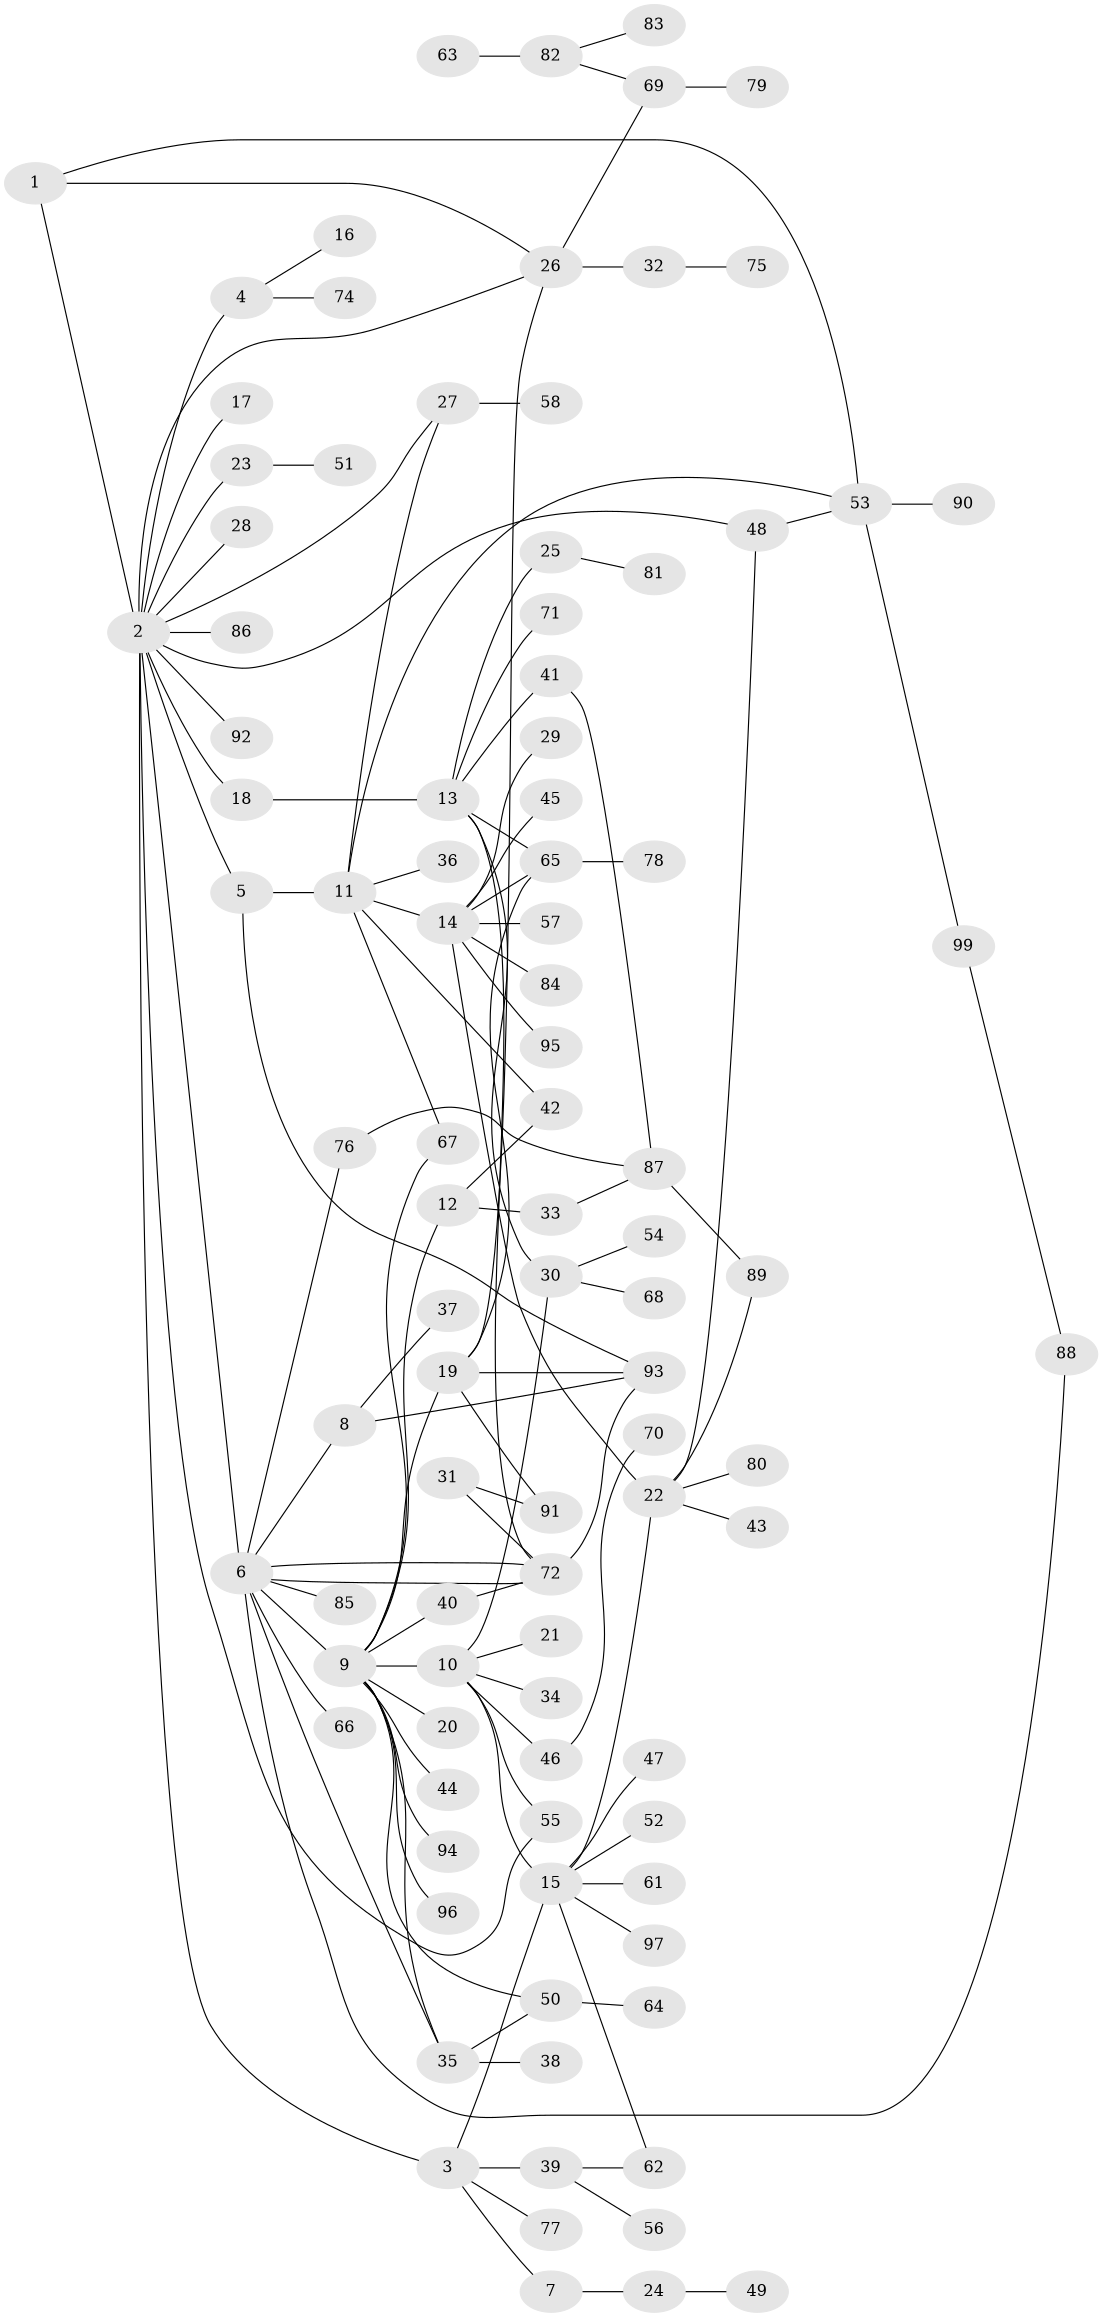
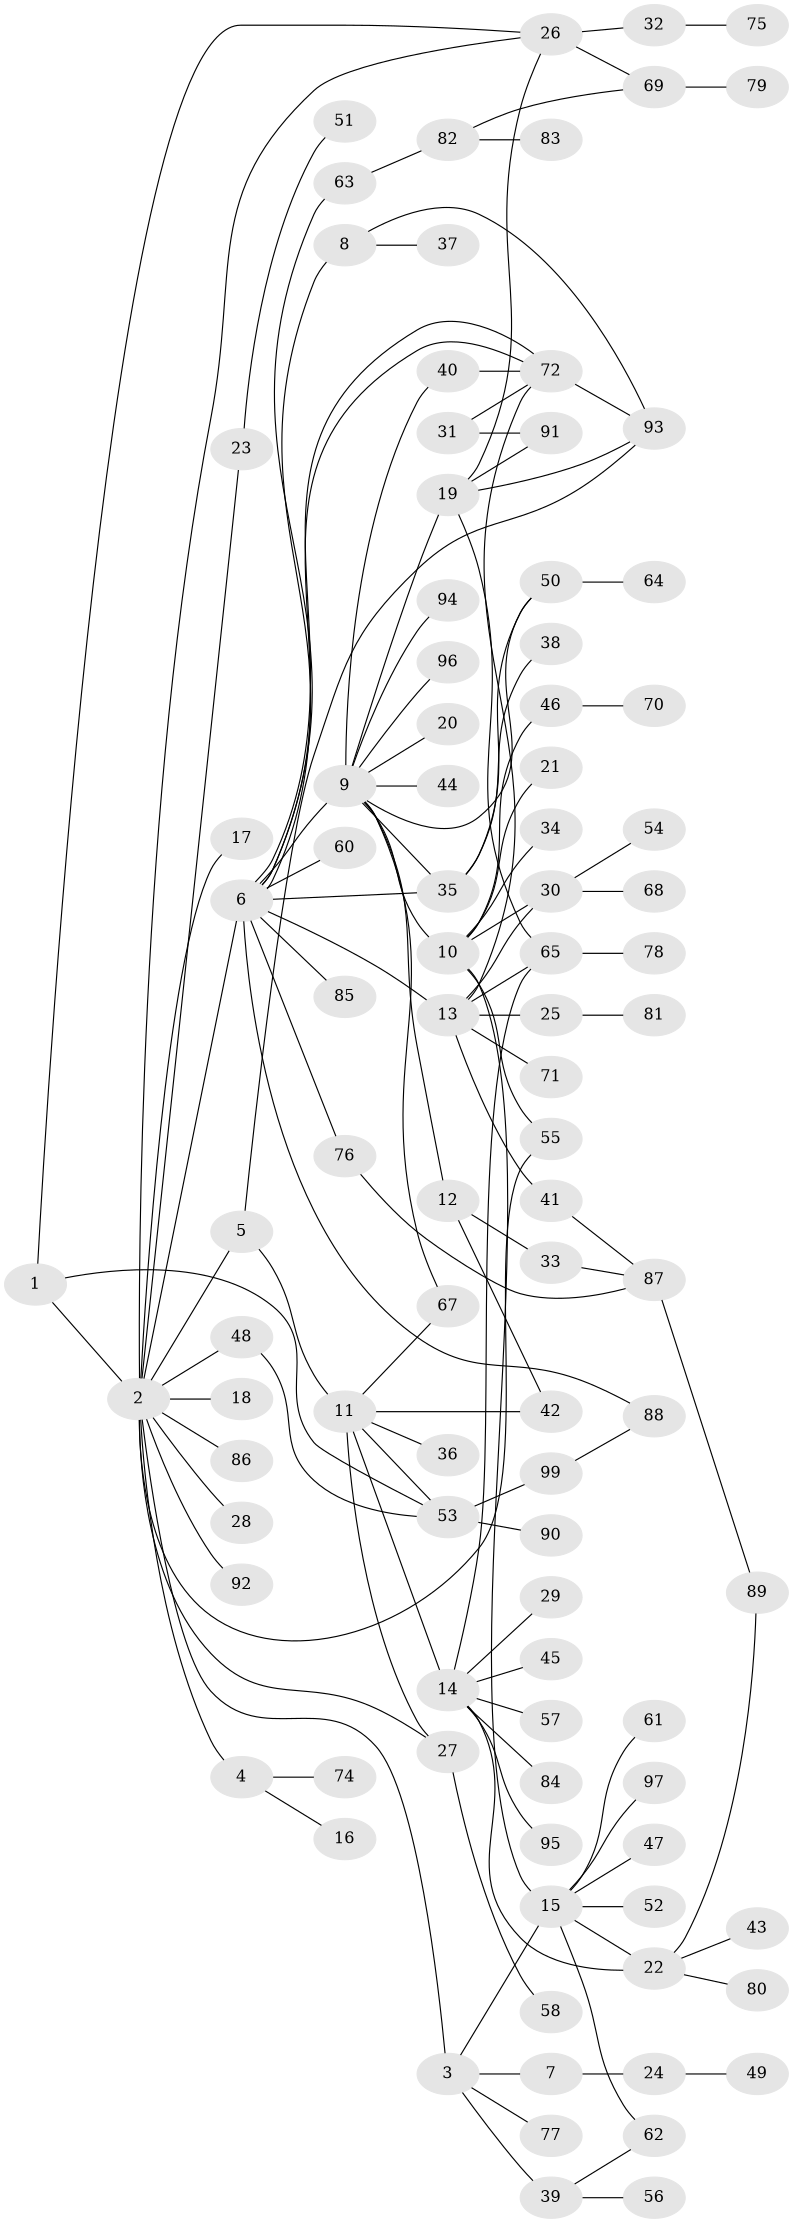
none -> (277, 420)
(345, 800) -> (350, 951)
(733, 1019) -> none
(345, 1728) -> (345, 848)
